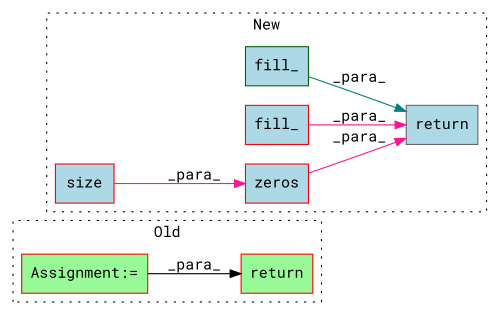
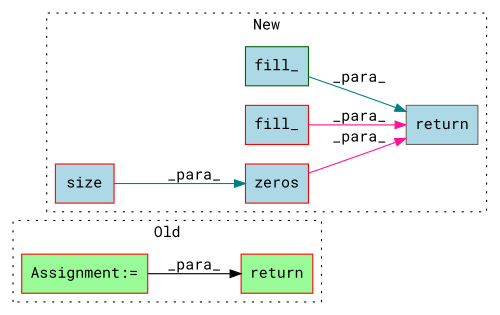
(174, 184) -> (174, 184)
